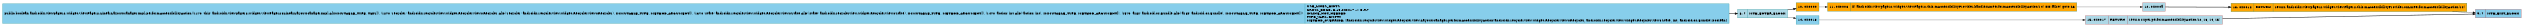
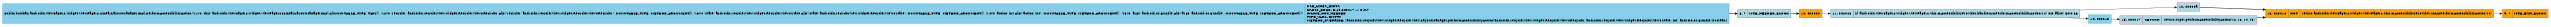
(1952, 7) -> (1955, 14)
(2263, 7) -> (2294, 13)
(1768, 13) -> (1769, 13)
(2498, 14) -> (2525, 14)
(2348, 16) -> (2260, 18)
(1791, 18) -> (2077, 18)
